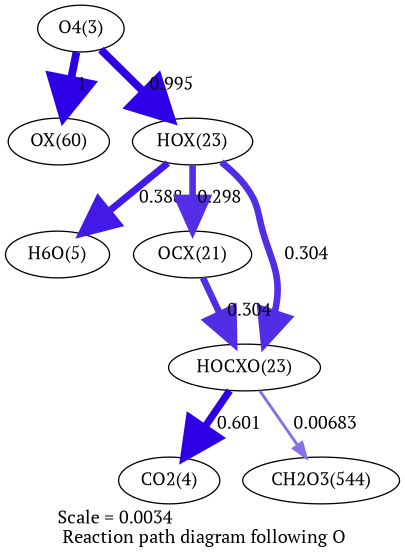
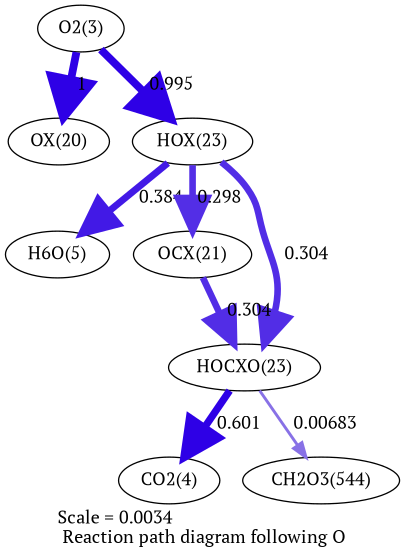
(81, 29) -> (81, 29)
(59, 142) -> (59, 142)
(159, 198) -> (159, 198)
